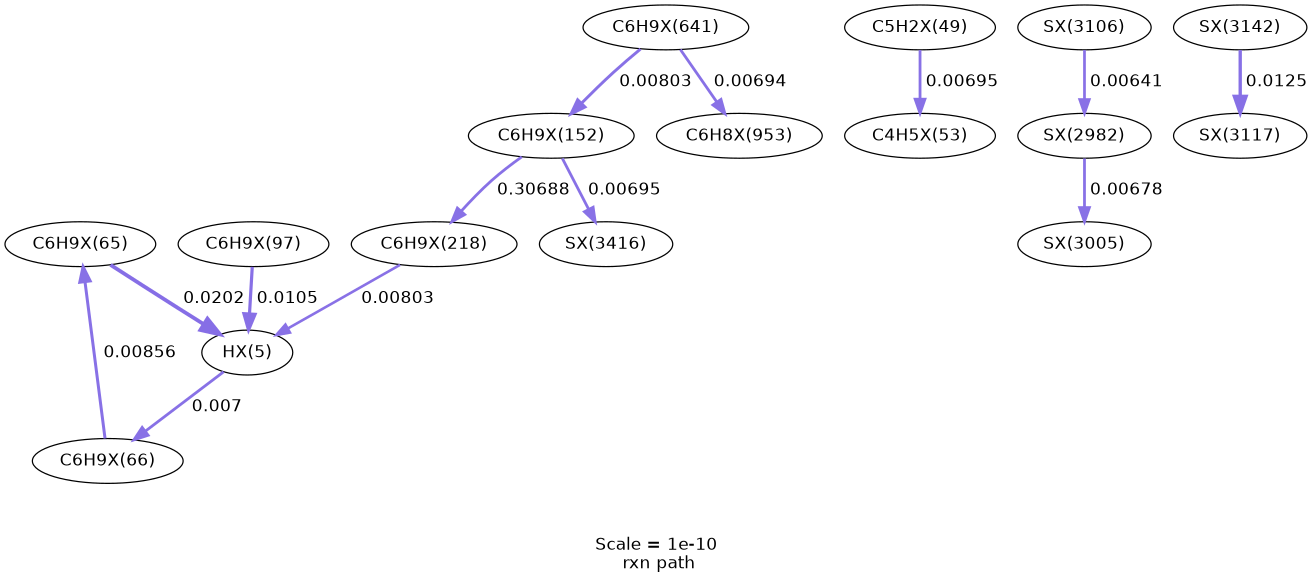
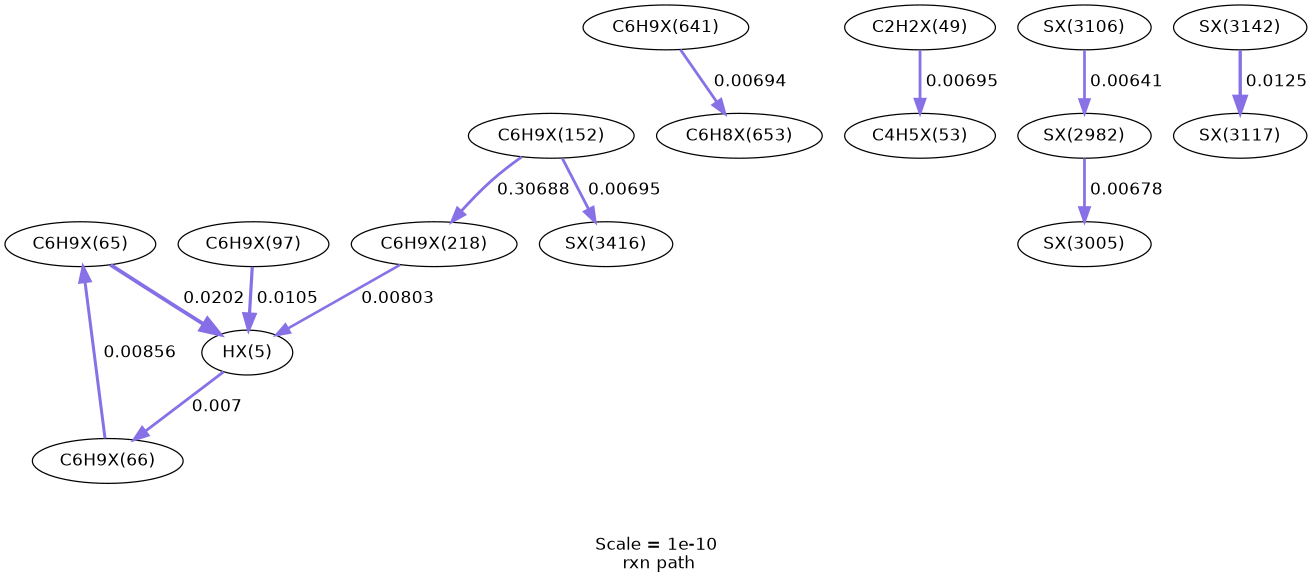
(920, 27) -> (920, 27)
(610, 75) -> none
(739, 136) -> (739, 136)
